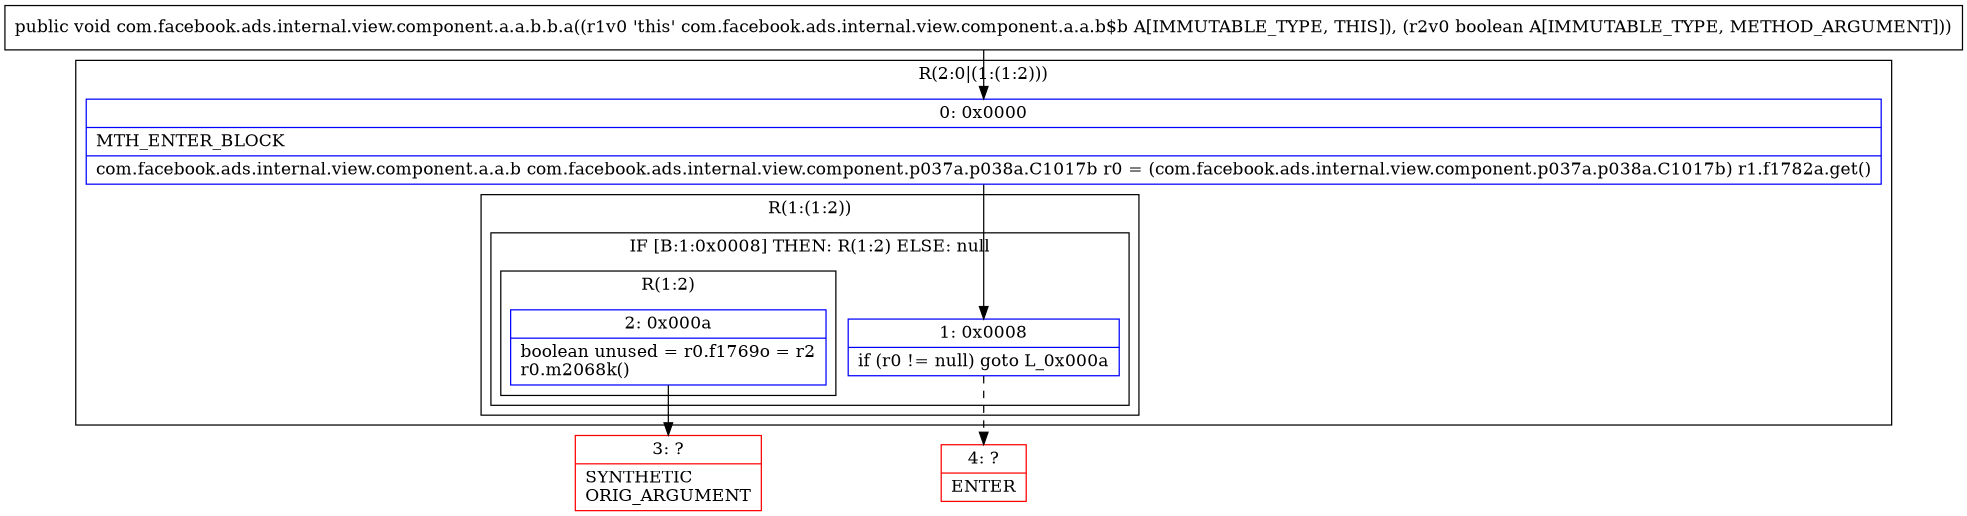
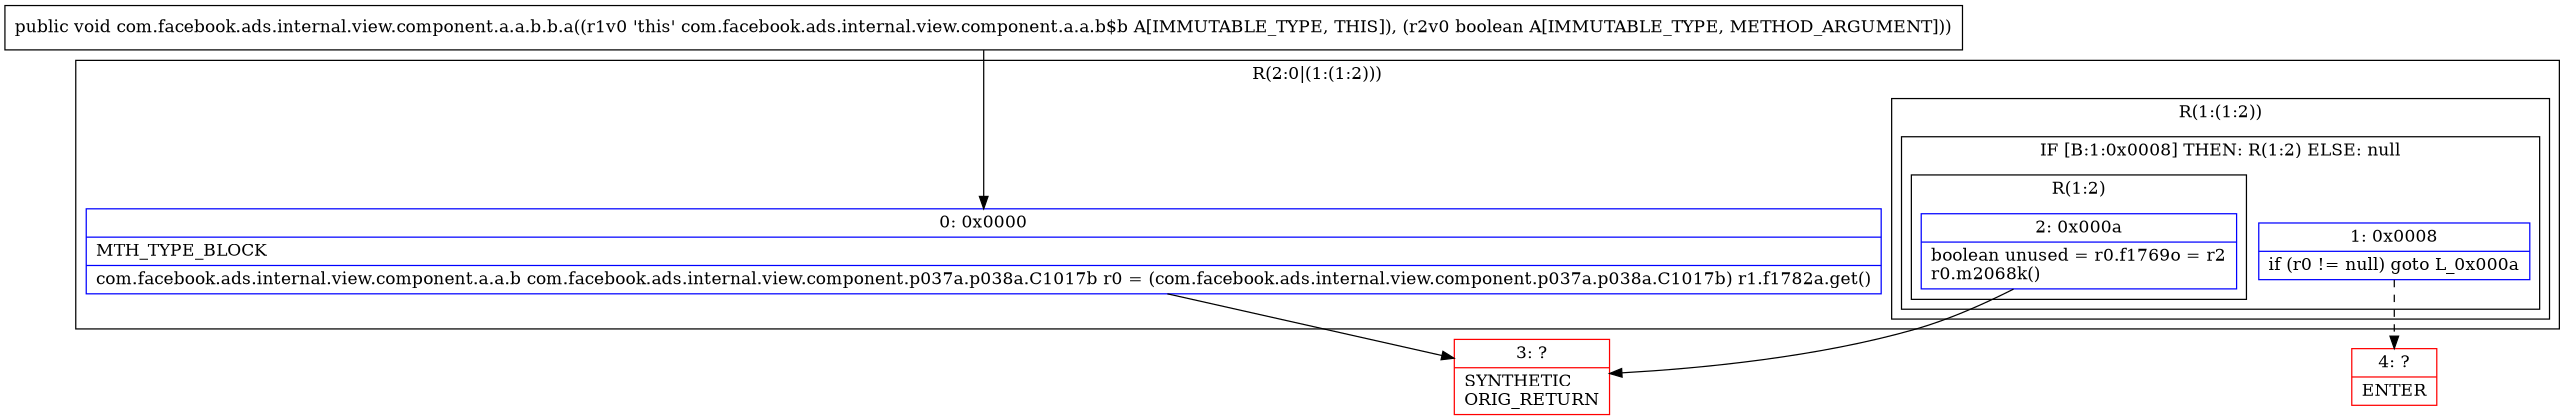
(191, 141) -> (182, 251)
(984, 245) -> (1284, 320)
(668, 496) -> (1532, 400)
